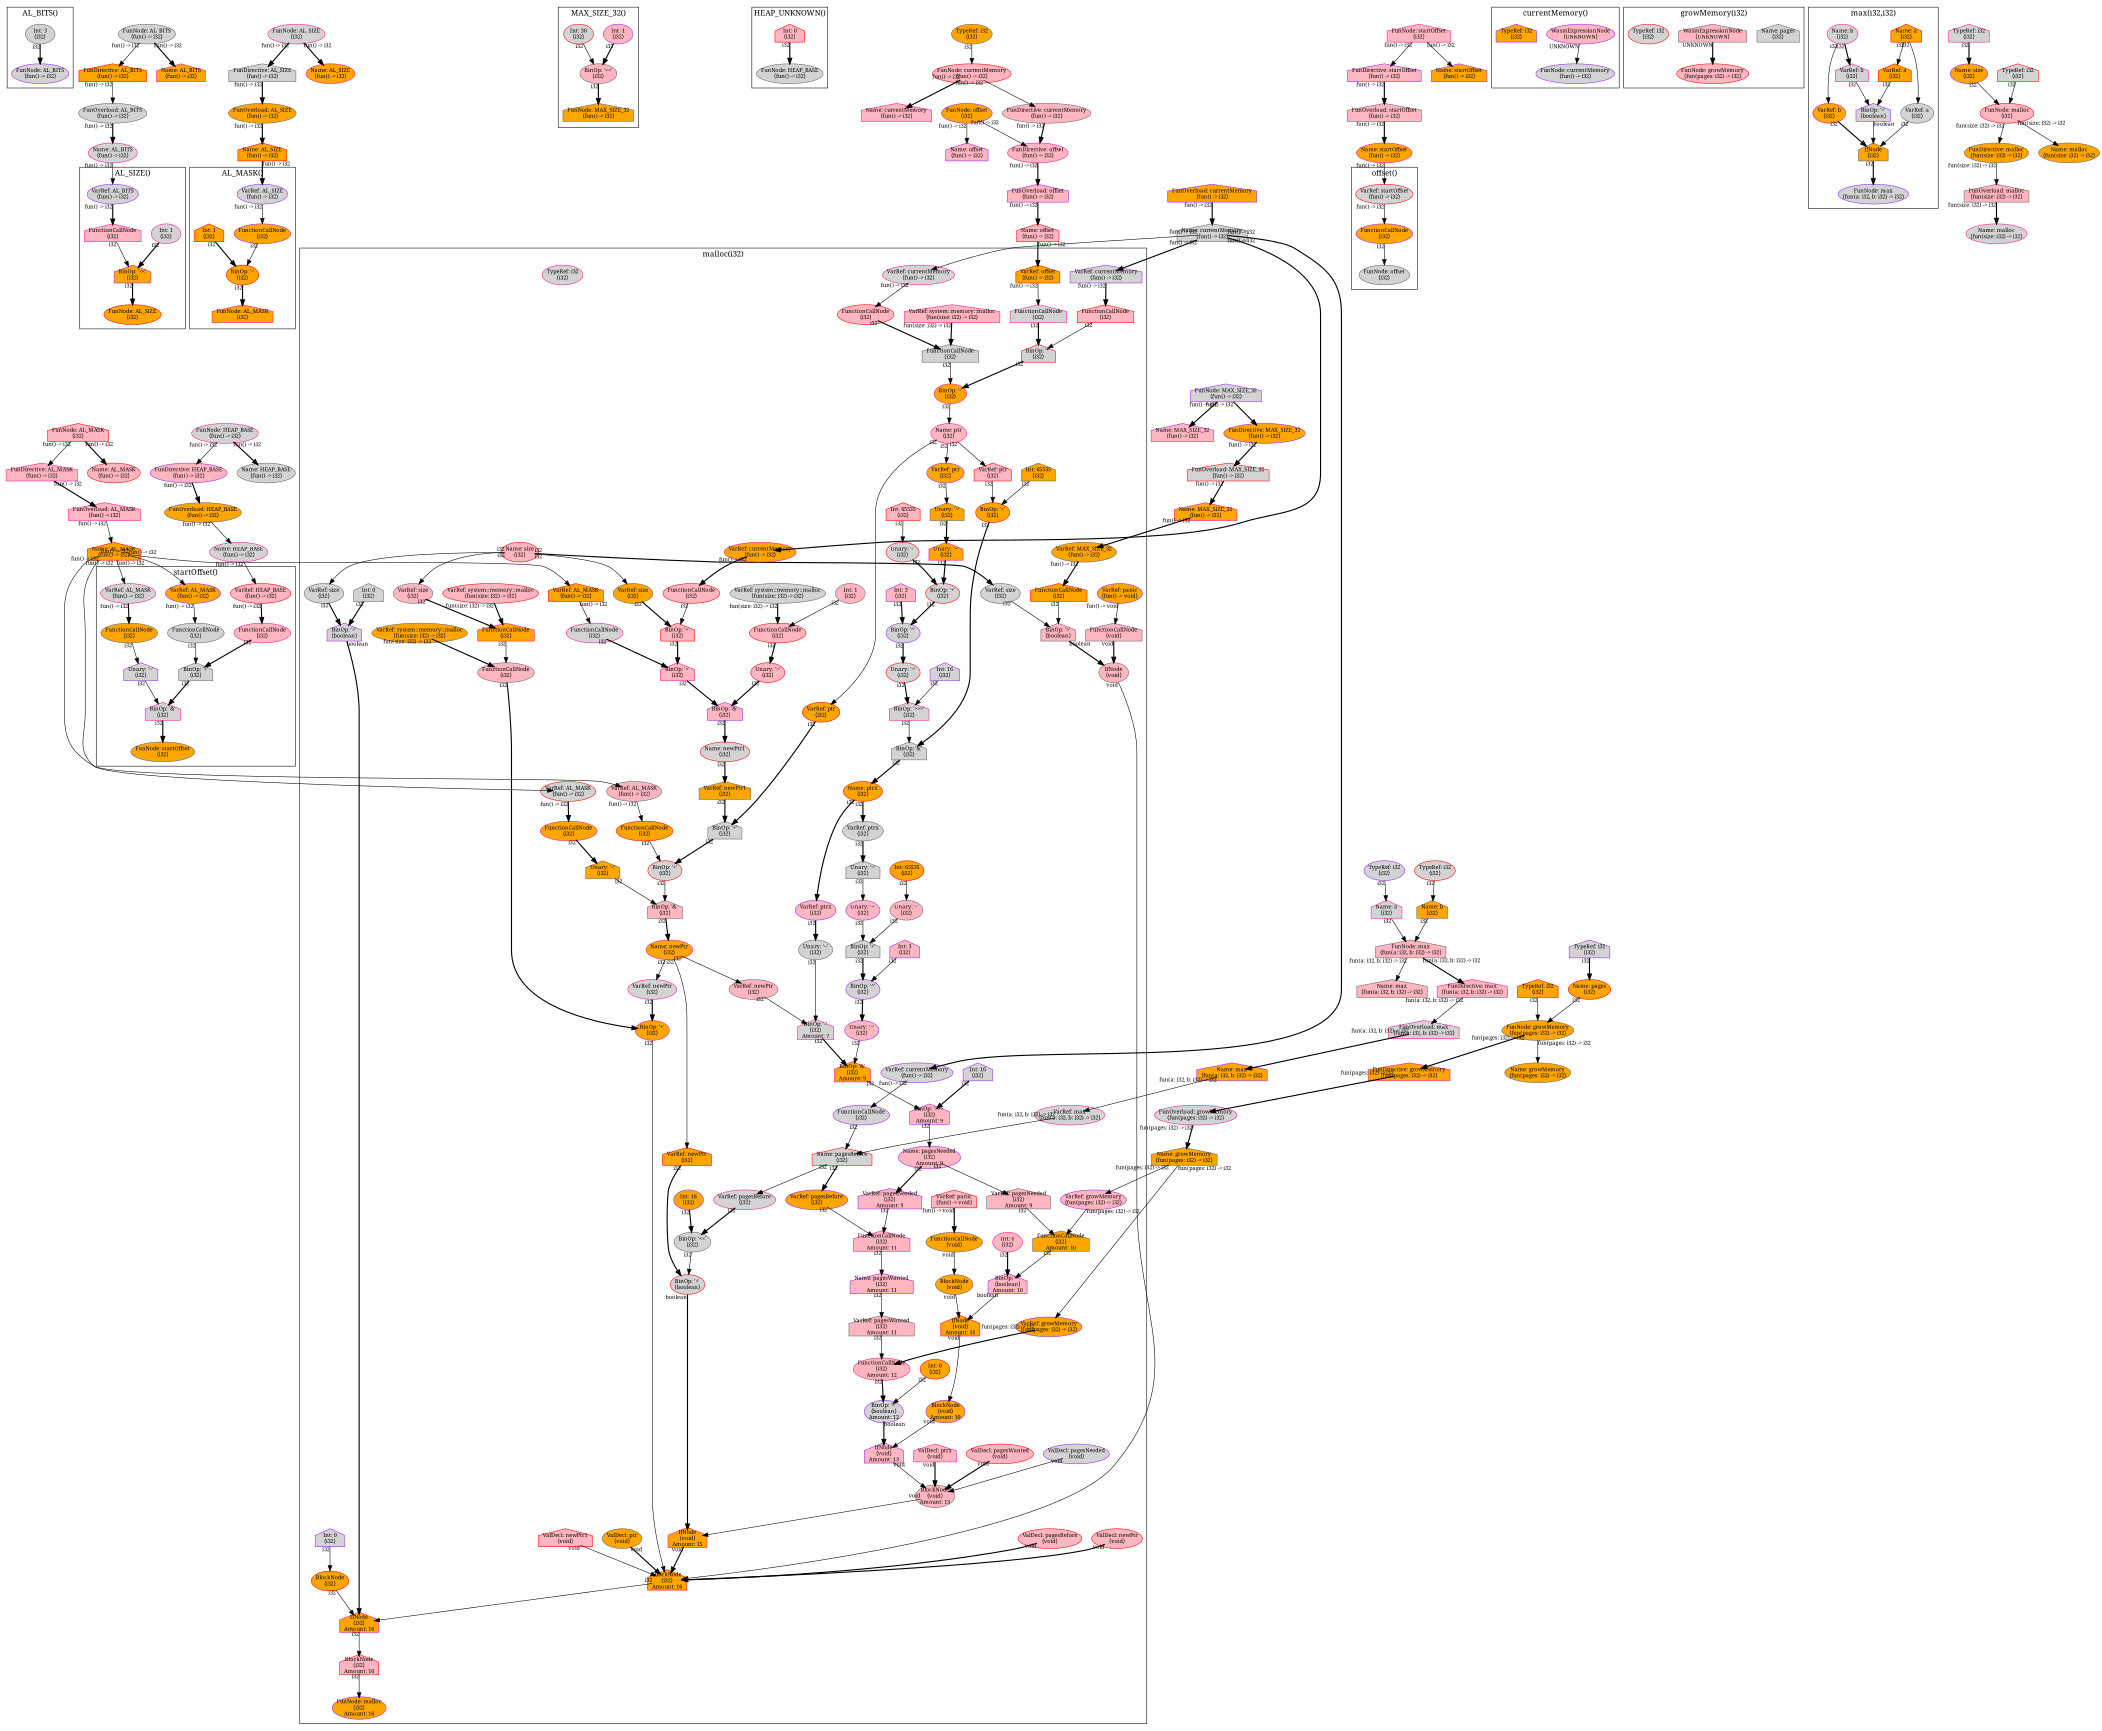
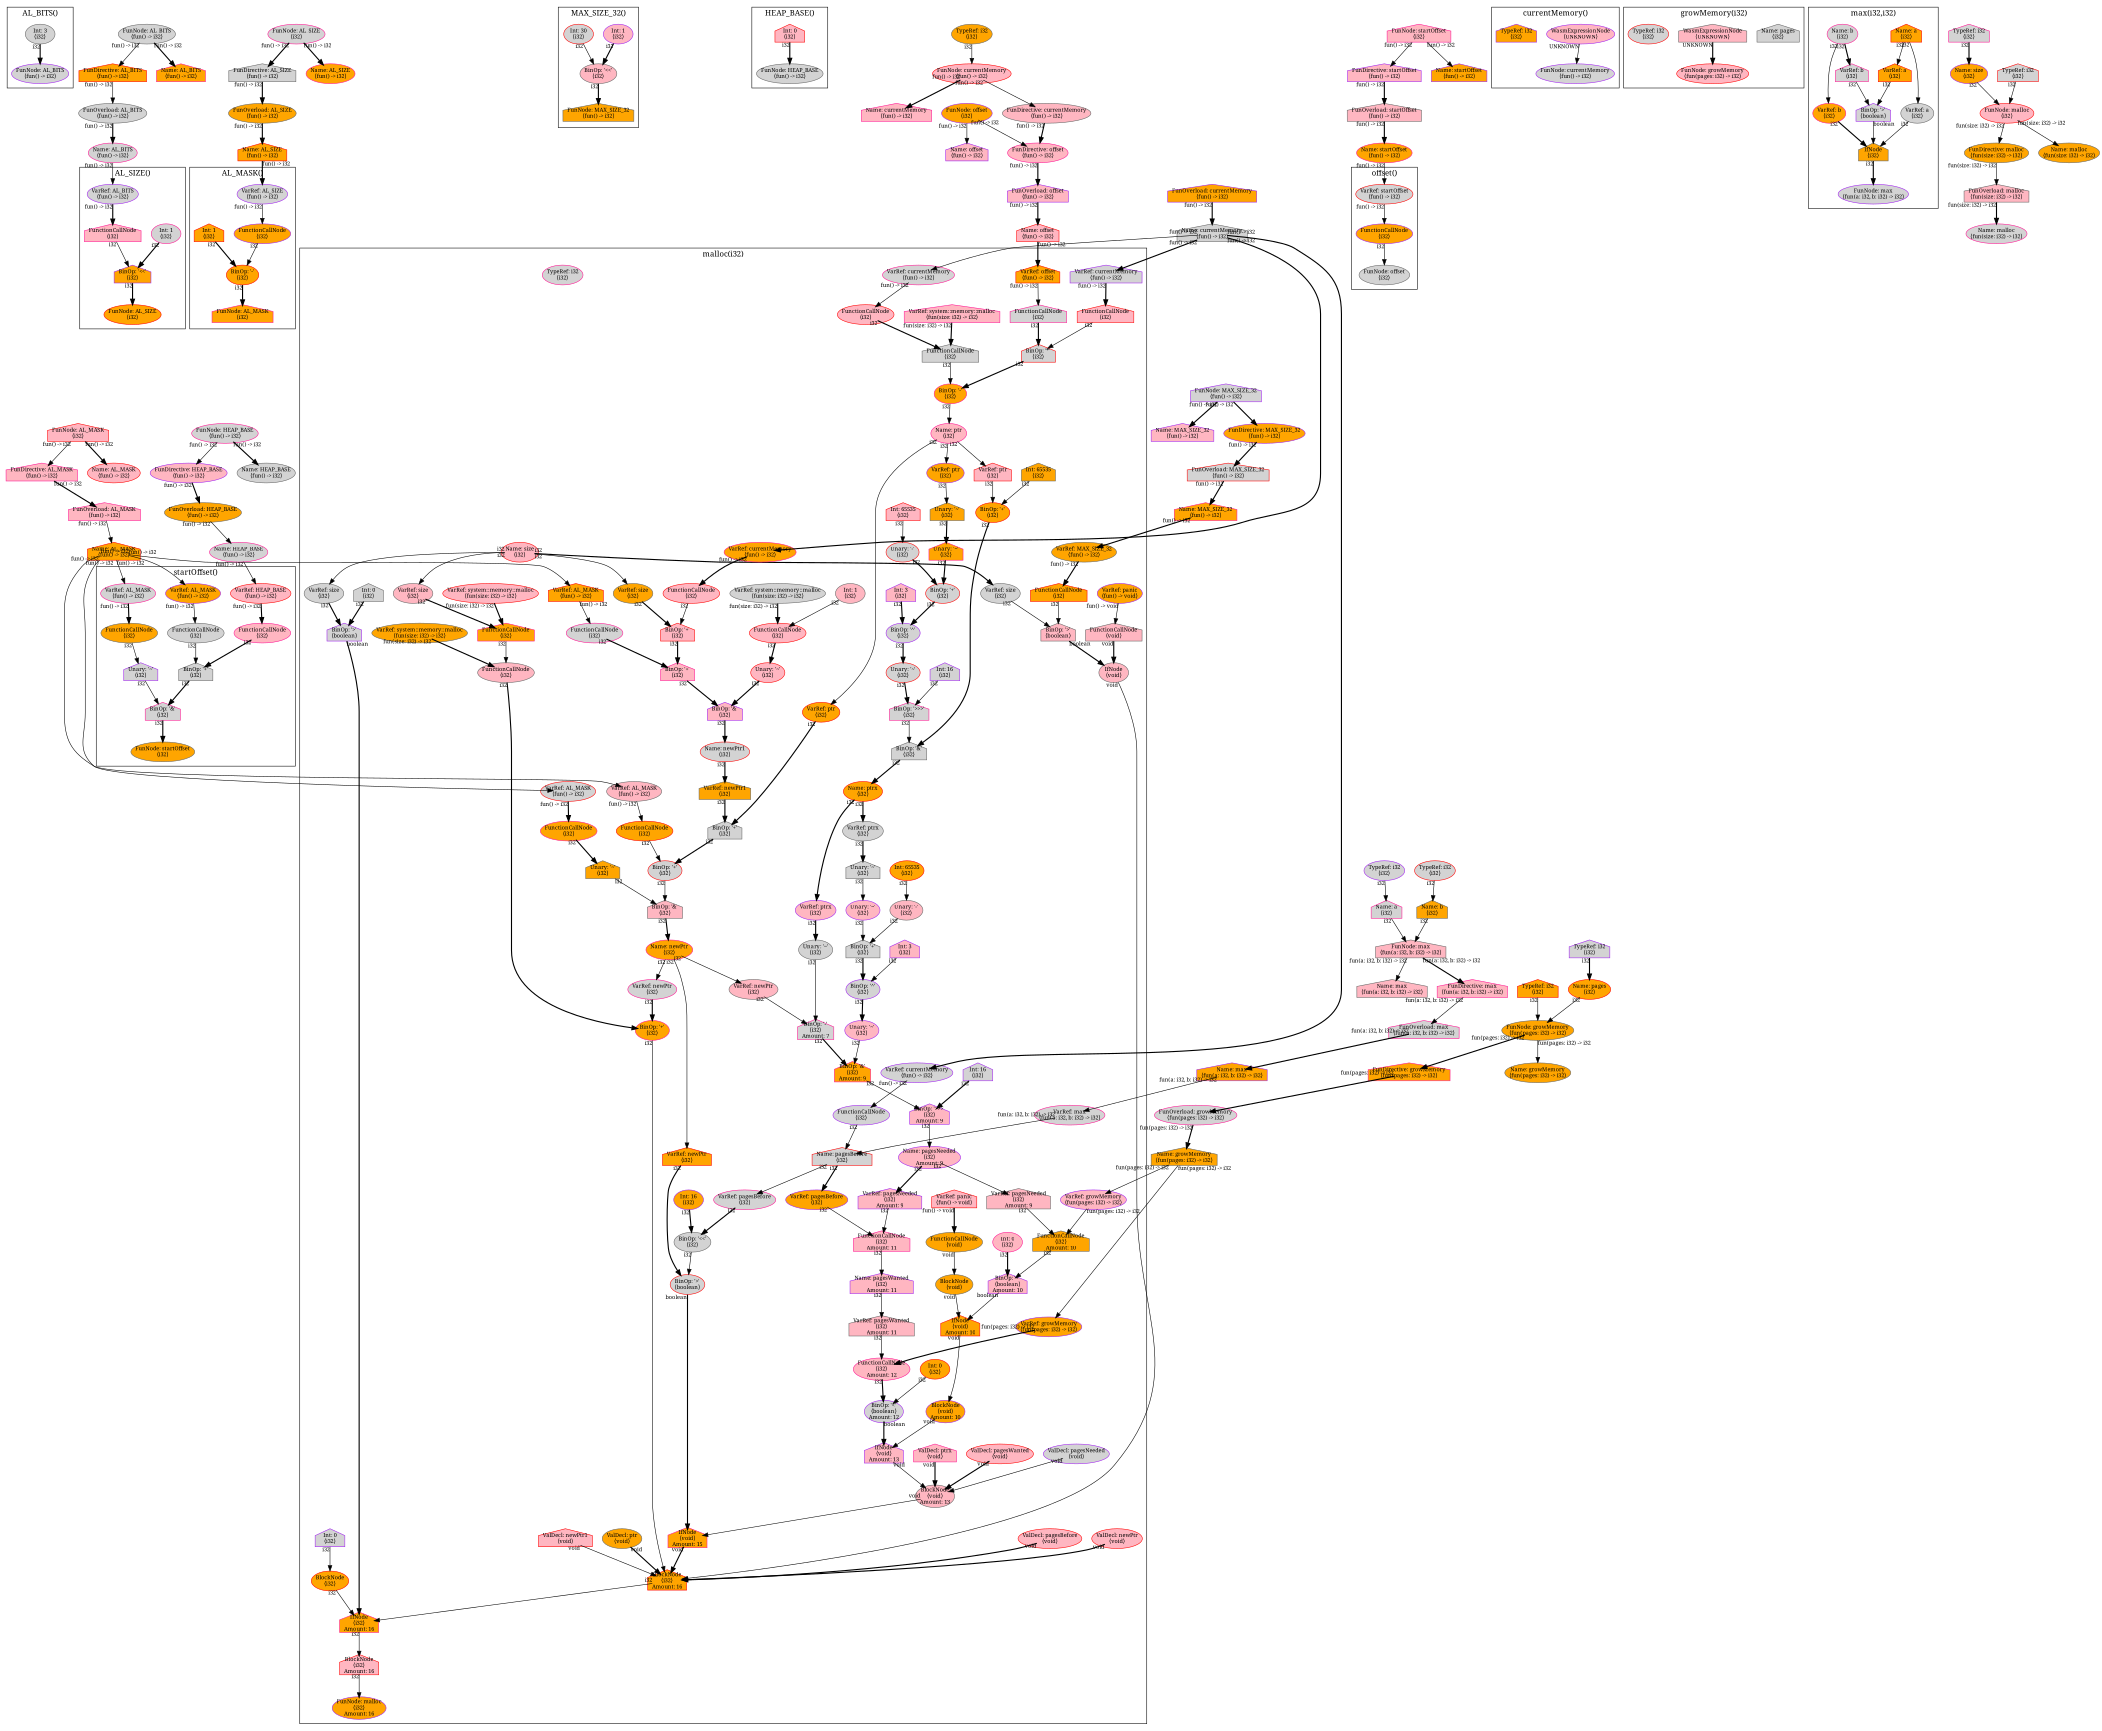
(790, 13) -> (790, 13)
